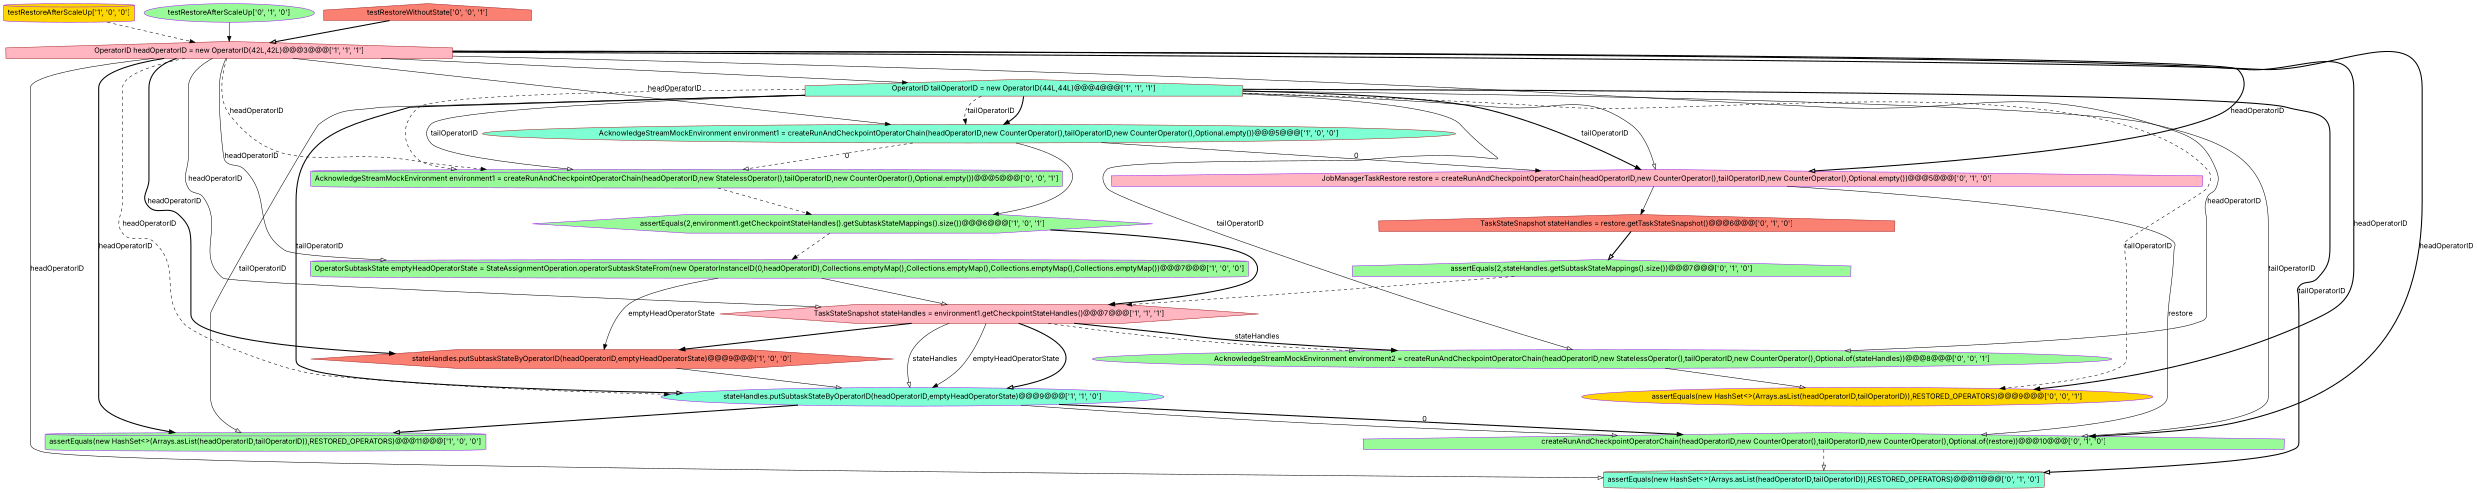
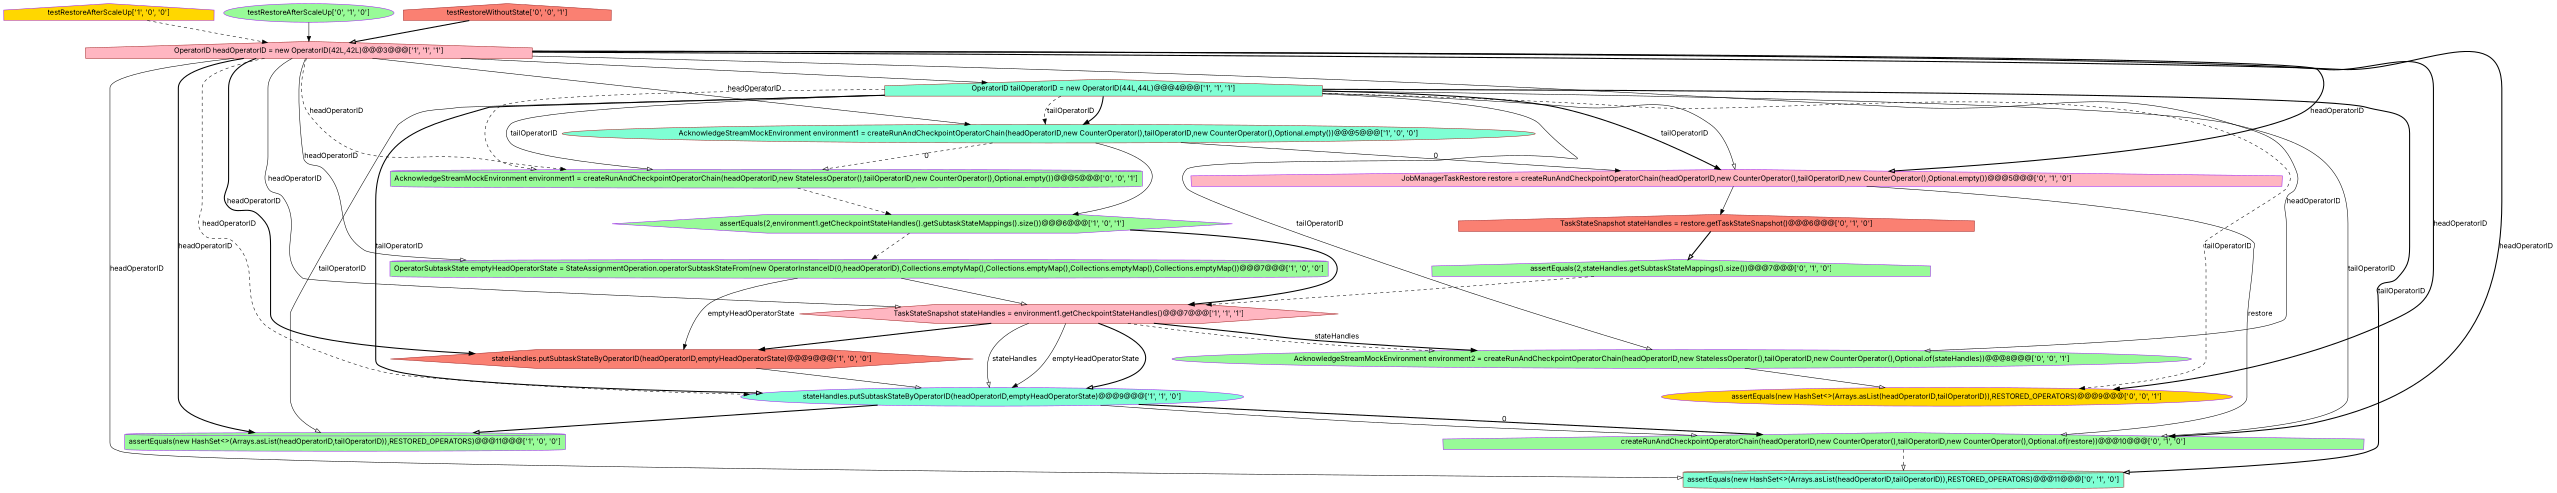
(69, 13) -> (109, 13)
